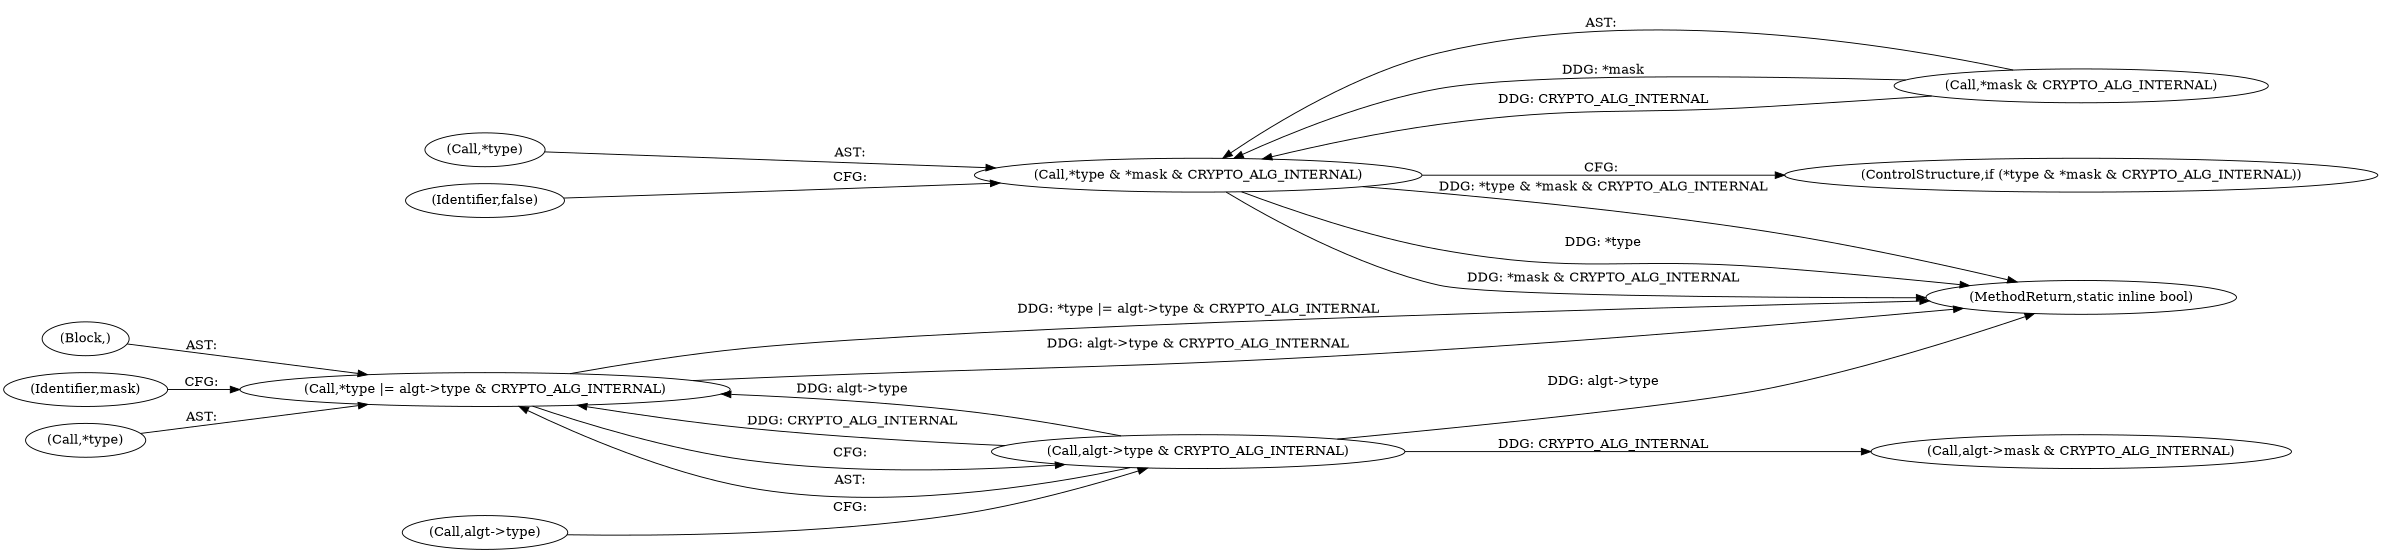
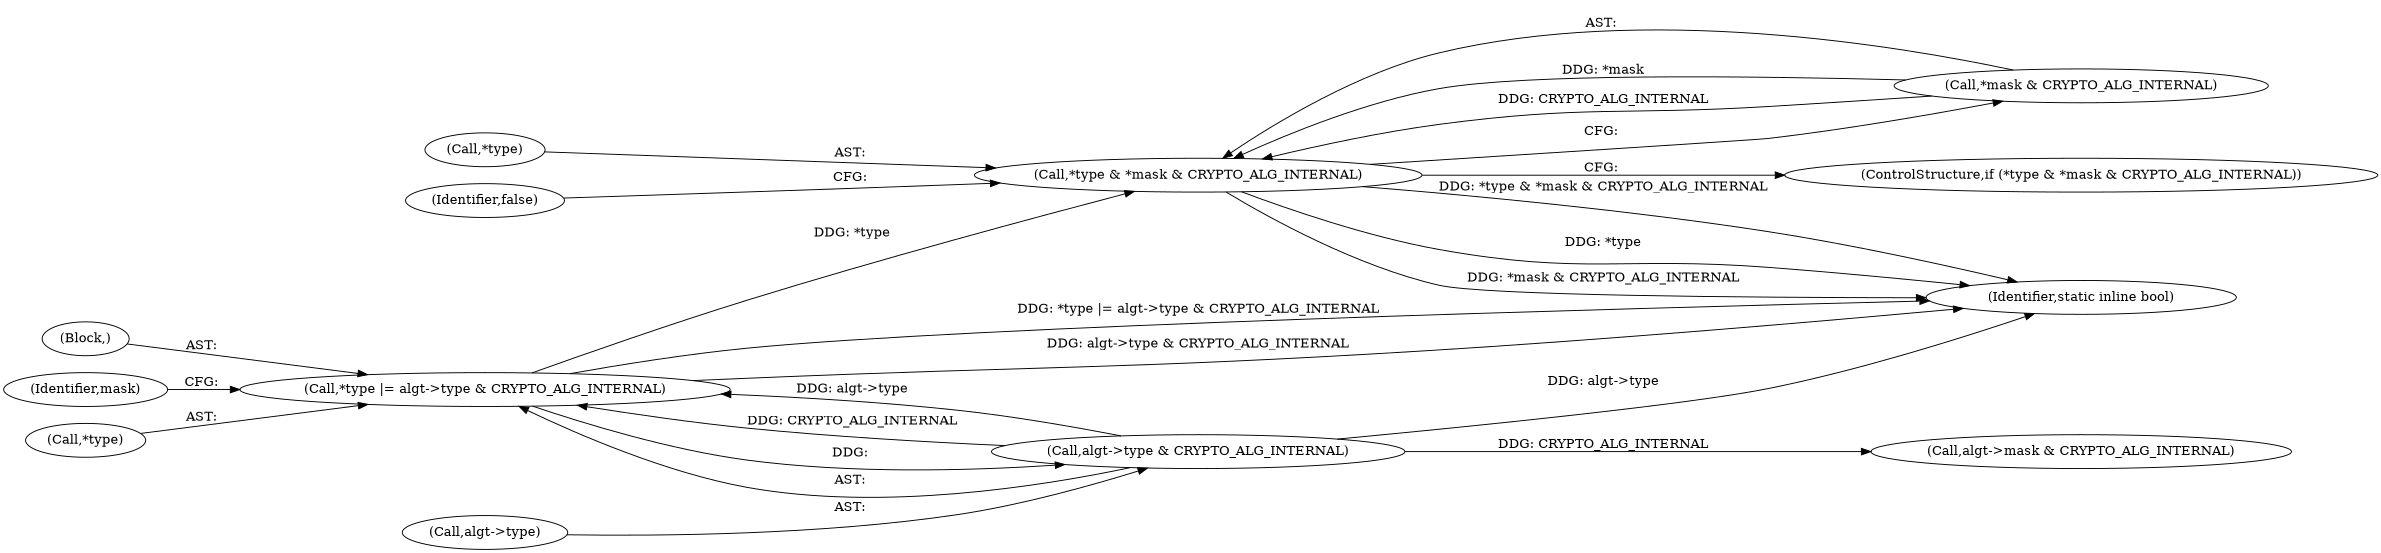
none -> (1683, 144)
none -> (826, 276)
(2081, 297) -> (2081, 297)
(852, 453) -> (852, 453)
(852, 508) -> (852, 508)
